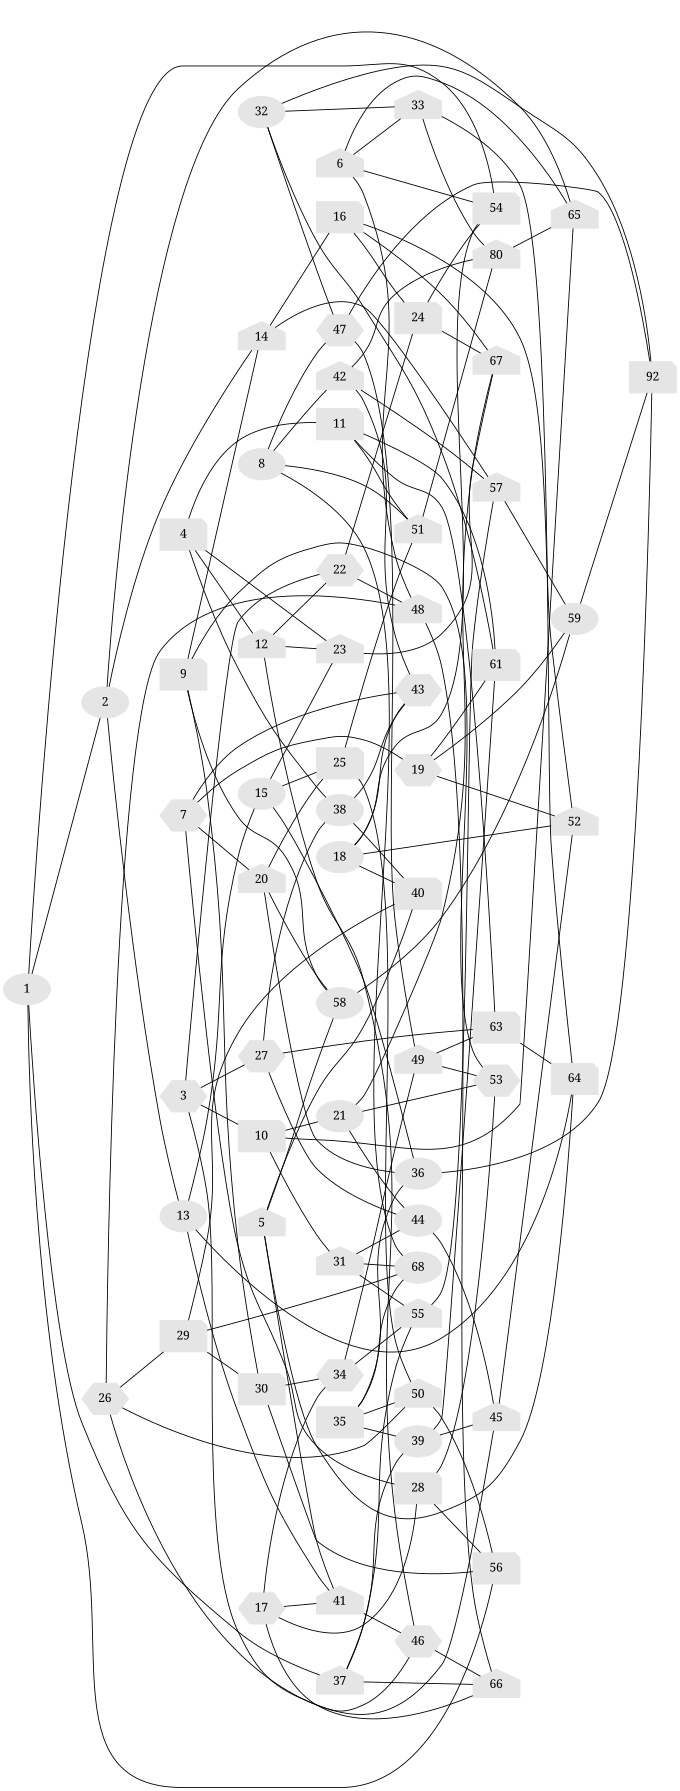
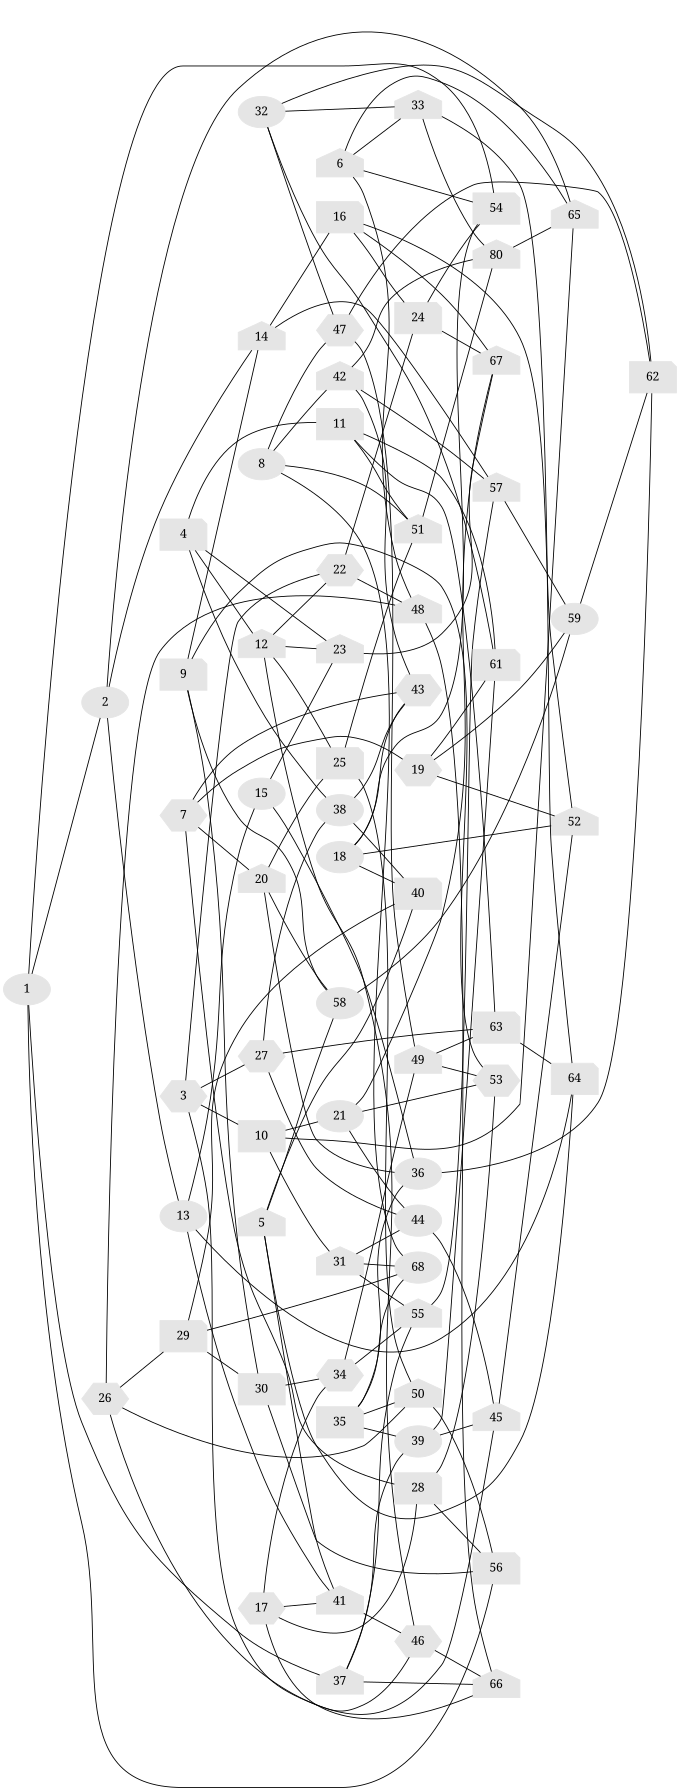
(653, 377) -> (653, 377)
(299, 779) -> (304, 701)
